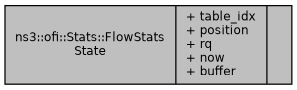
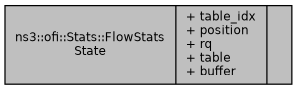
(206, 58) -> (209, 58)
